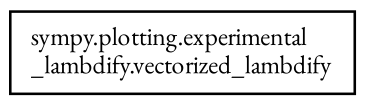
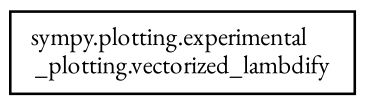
(183, 53) -> (183, 53)
